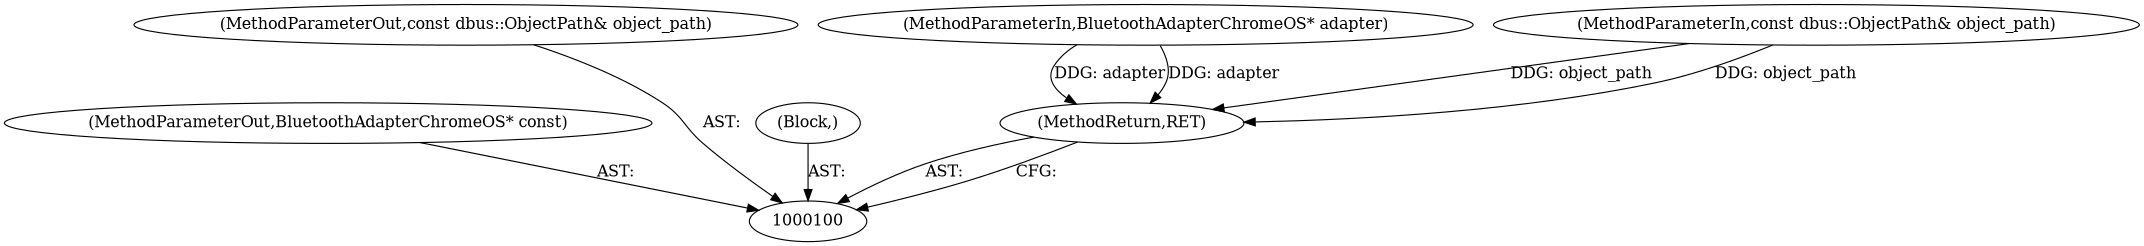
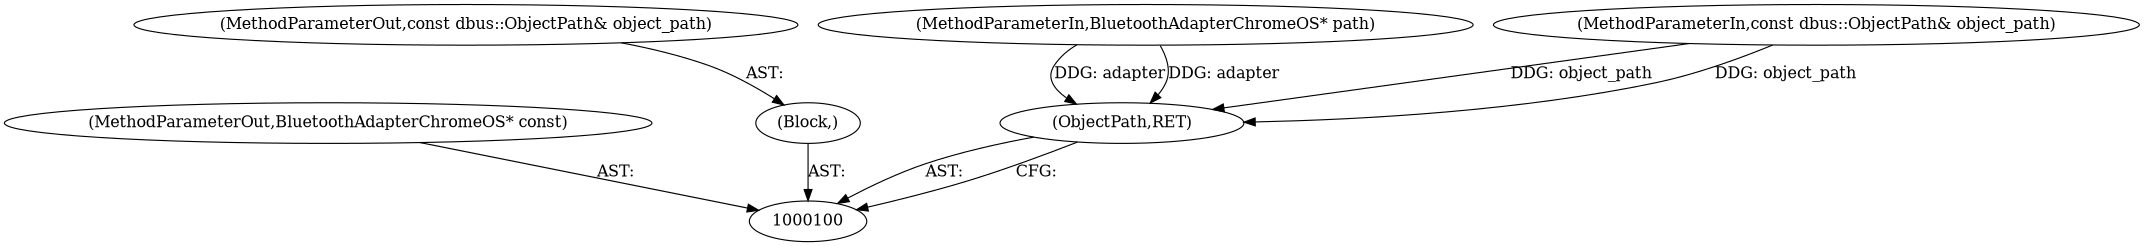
(1146, 25) -> (1146, 25)
(664, 104) -> (701, 63)
(1122, 123) -> (1122, 123)
